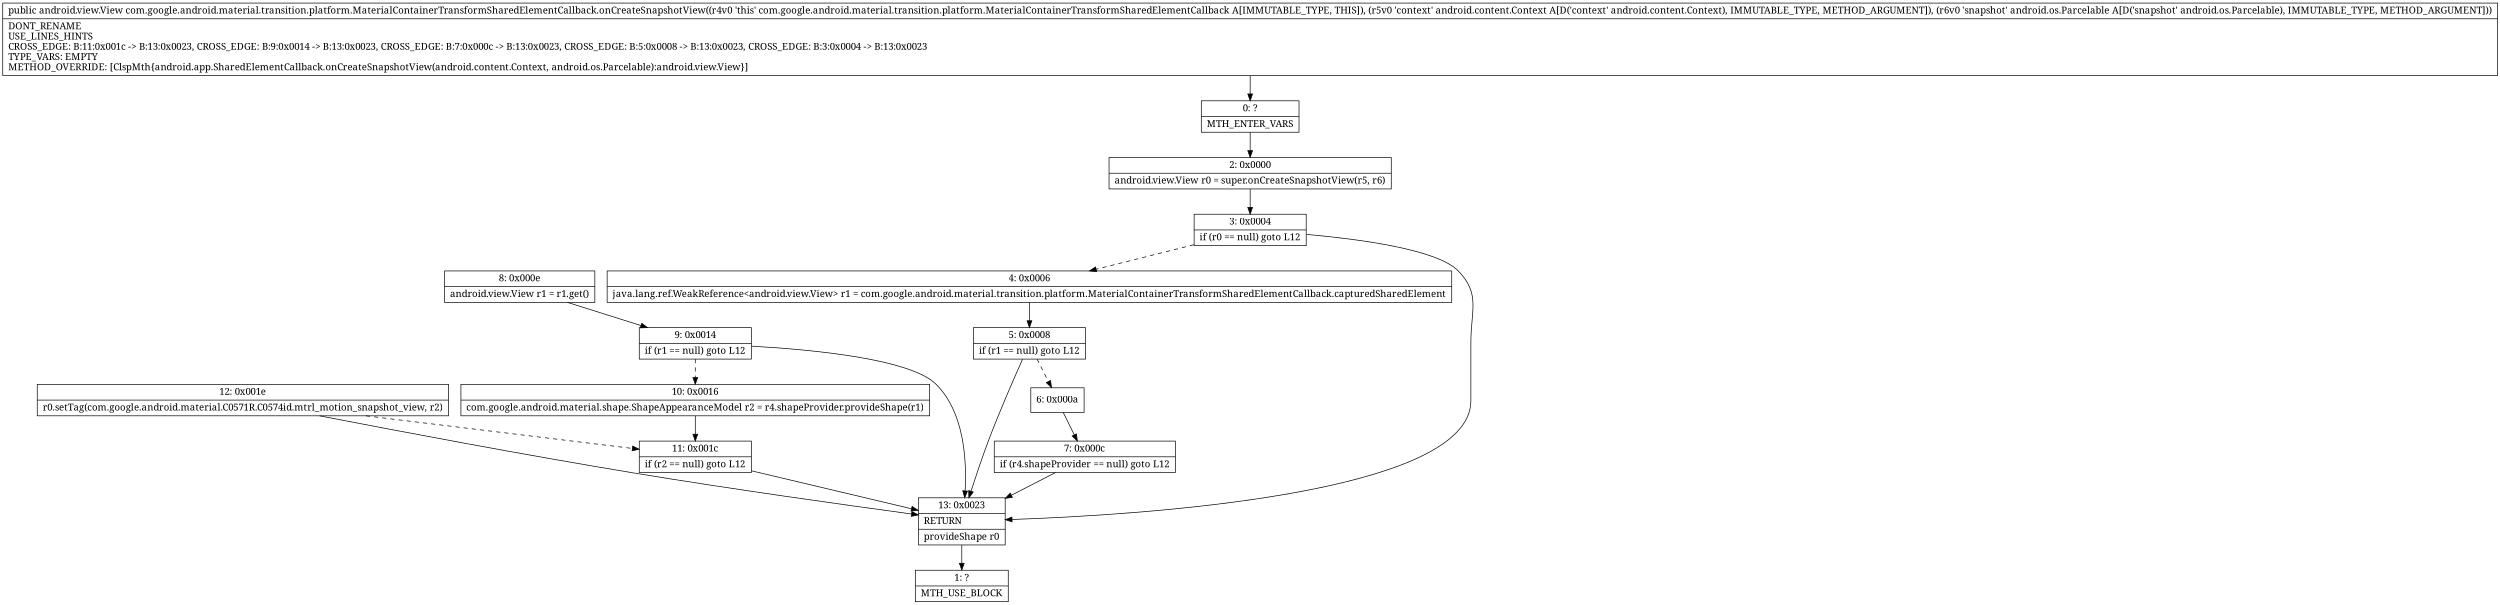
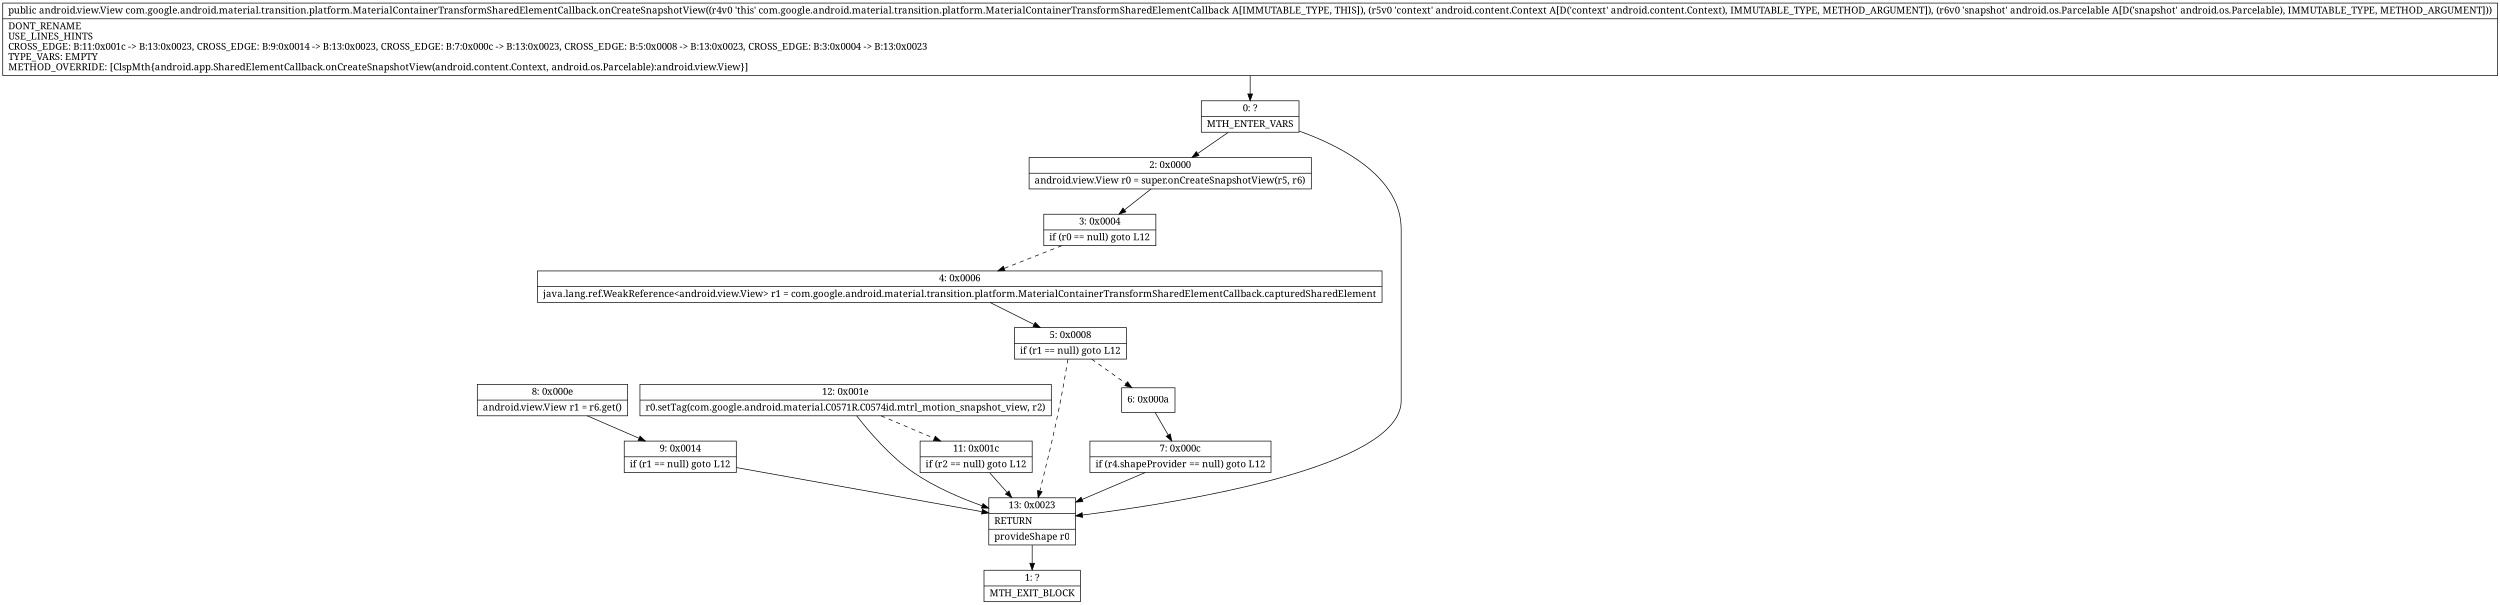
(520, 294) -> (552, 408)
(695, 400) -> none
(995, 424) -> (1055, 425)
(1399, 464) -> (1396, 414)
(962, 593) -> (1032, 593)
